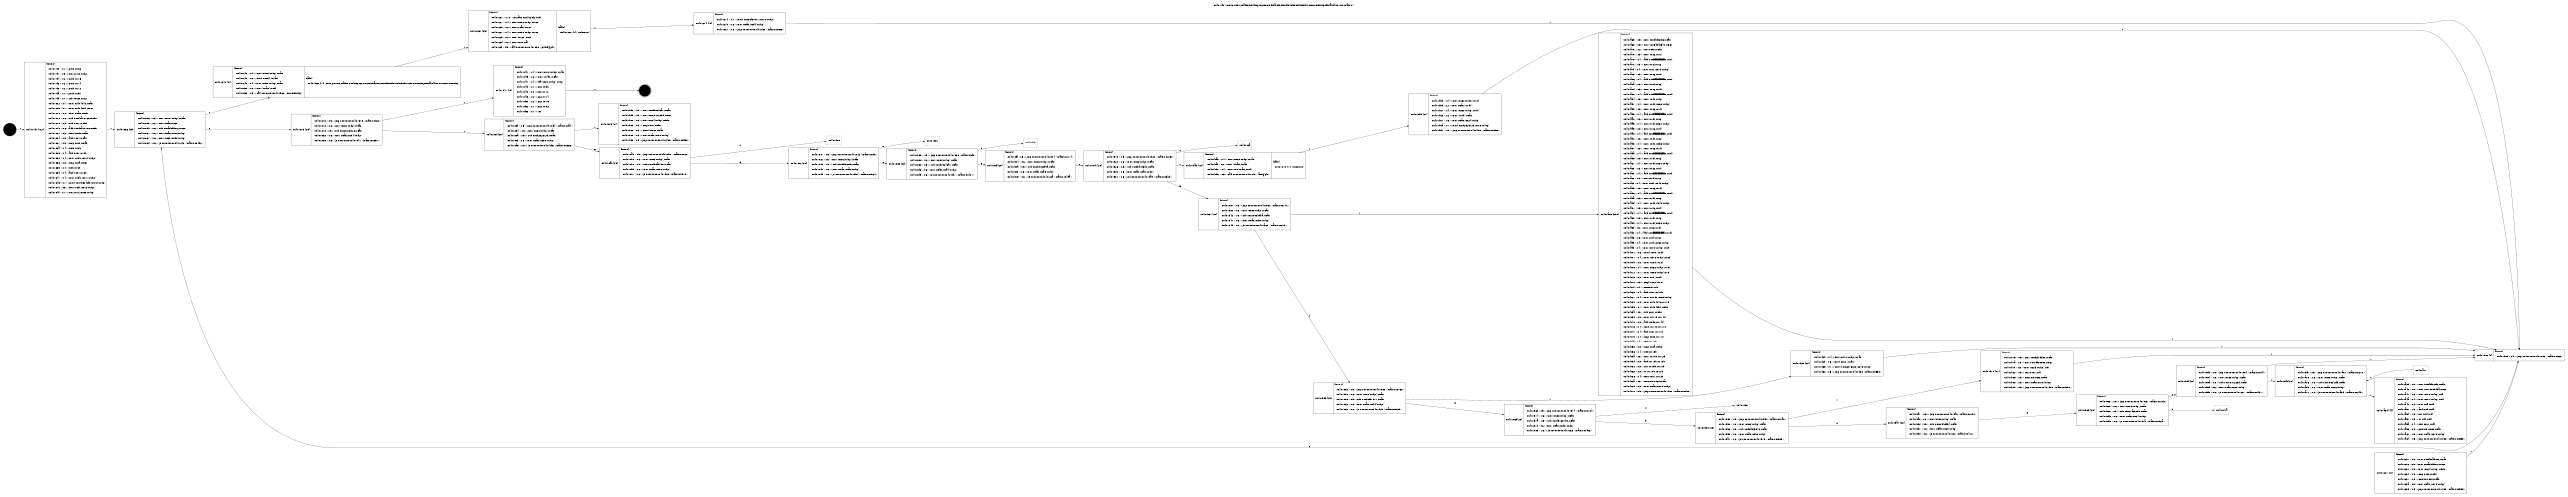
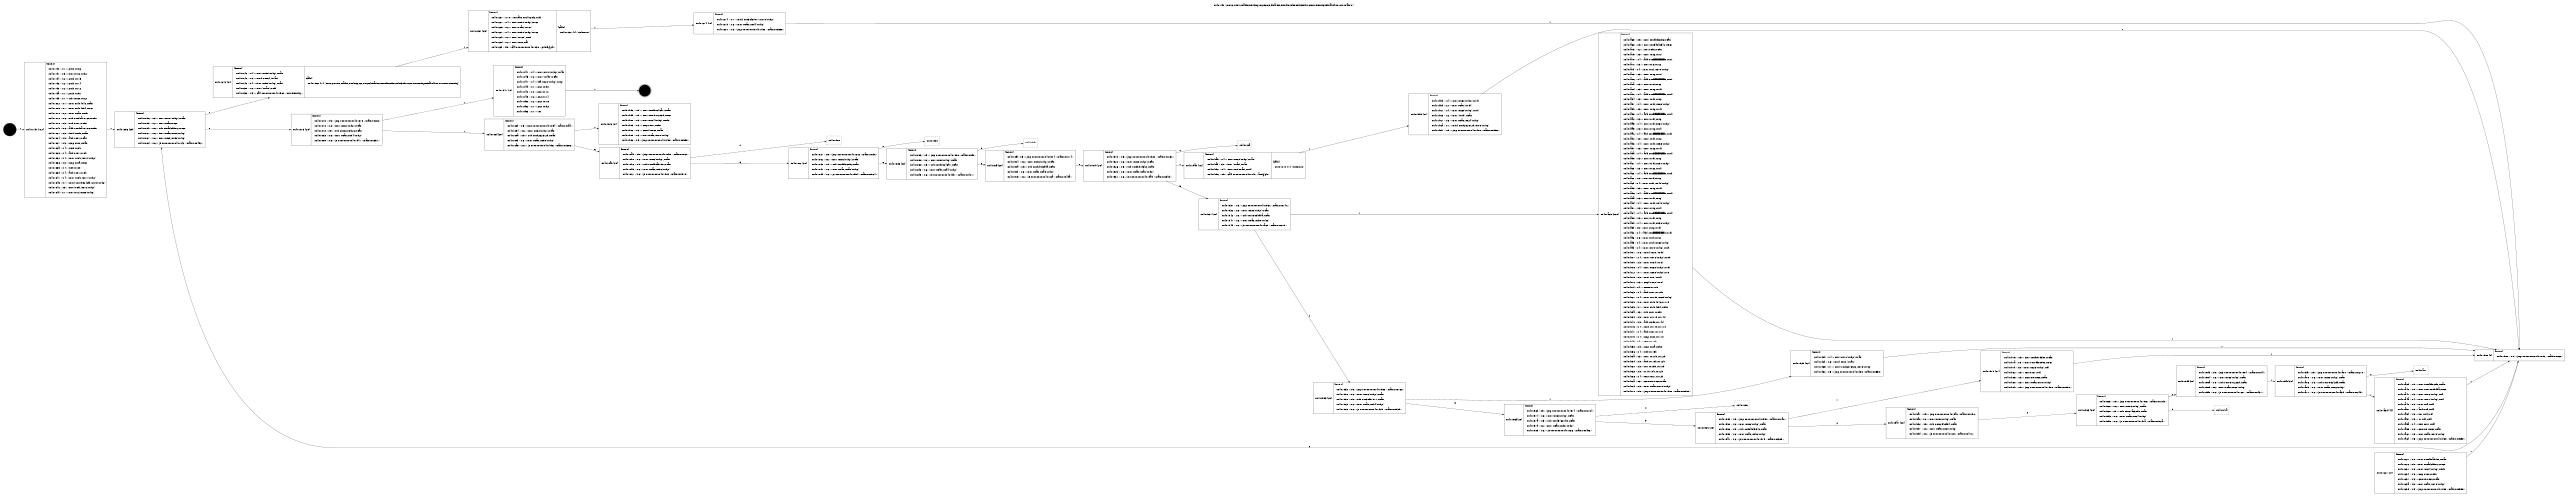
(2370, 360) -> (2488, 373)
(2390, 372) -> (2389, 374)
